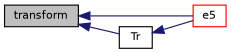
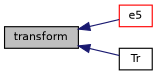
(178, 25) -> none
